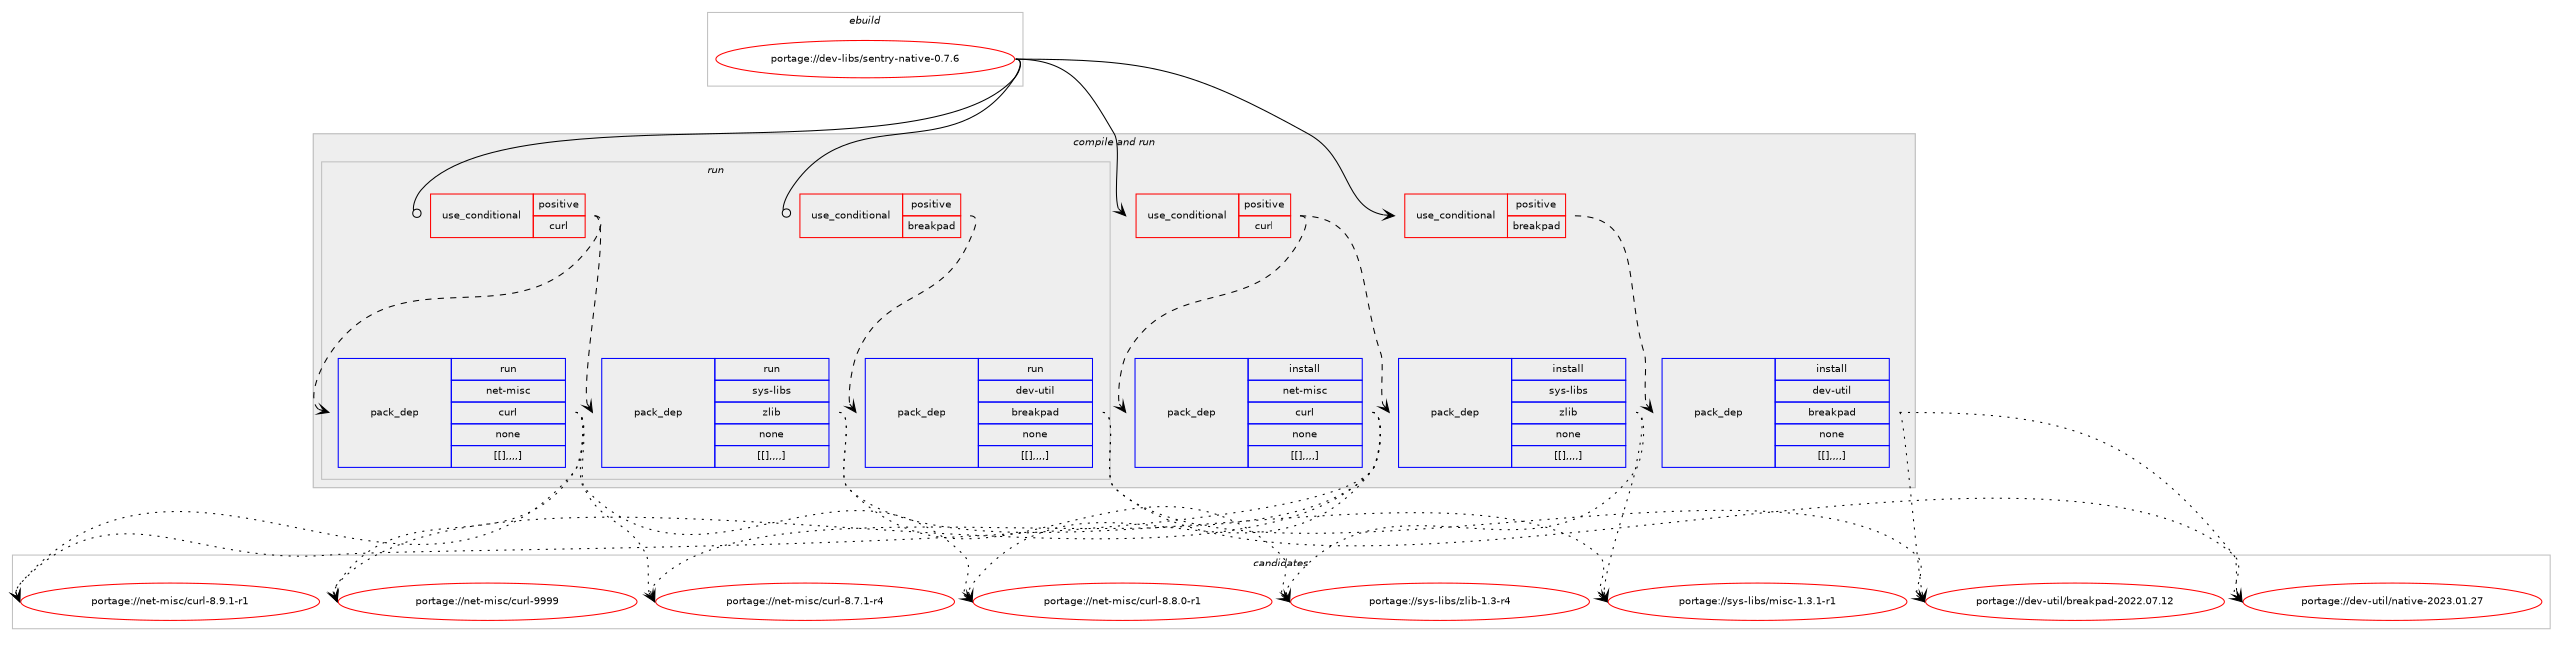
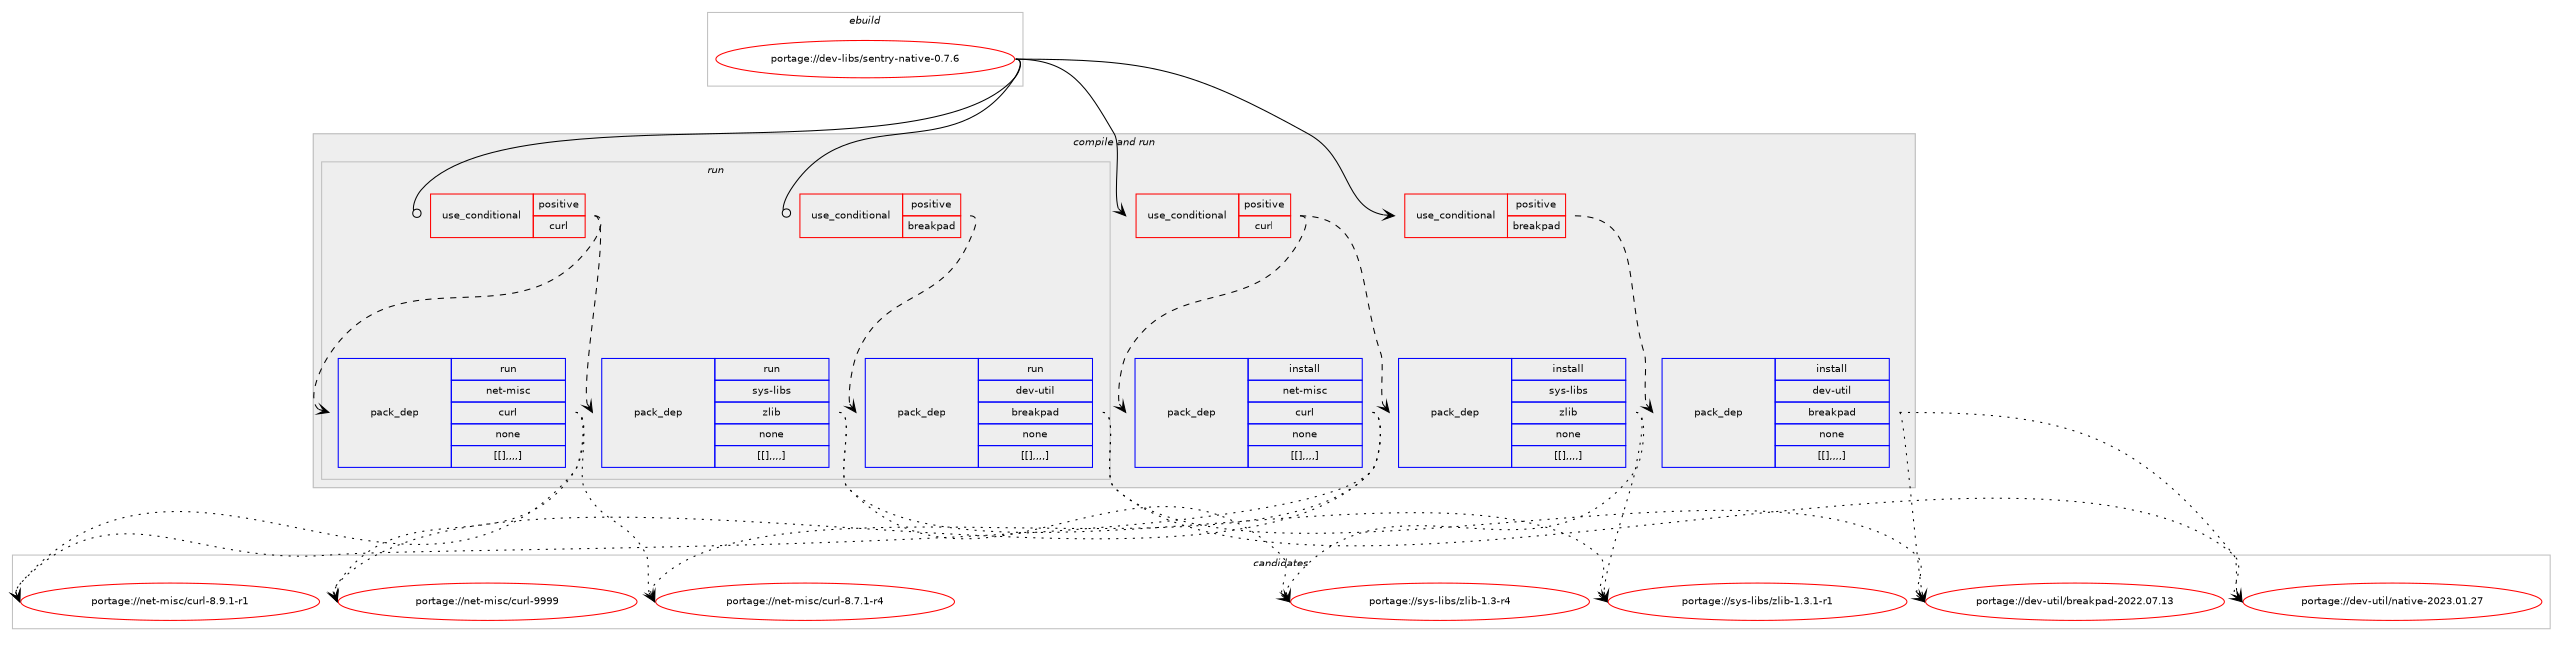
(1123, 602) -> none
(1758, 602) -> (1758, 602)
(2075, 602) -> (2075, 602)
